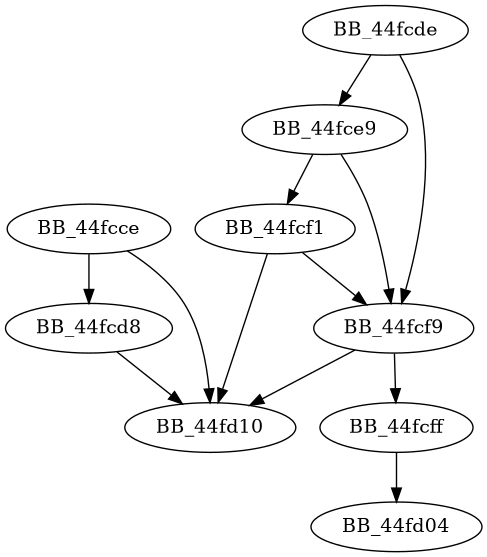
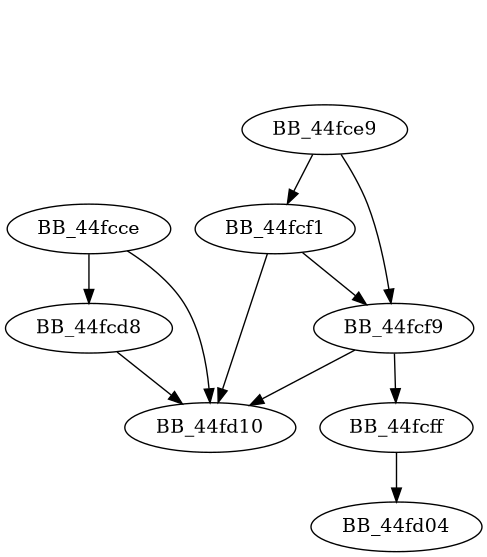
(385, 30) -> none
